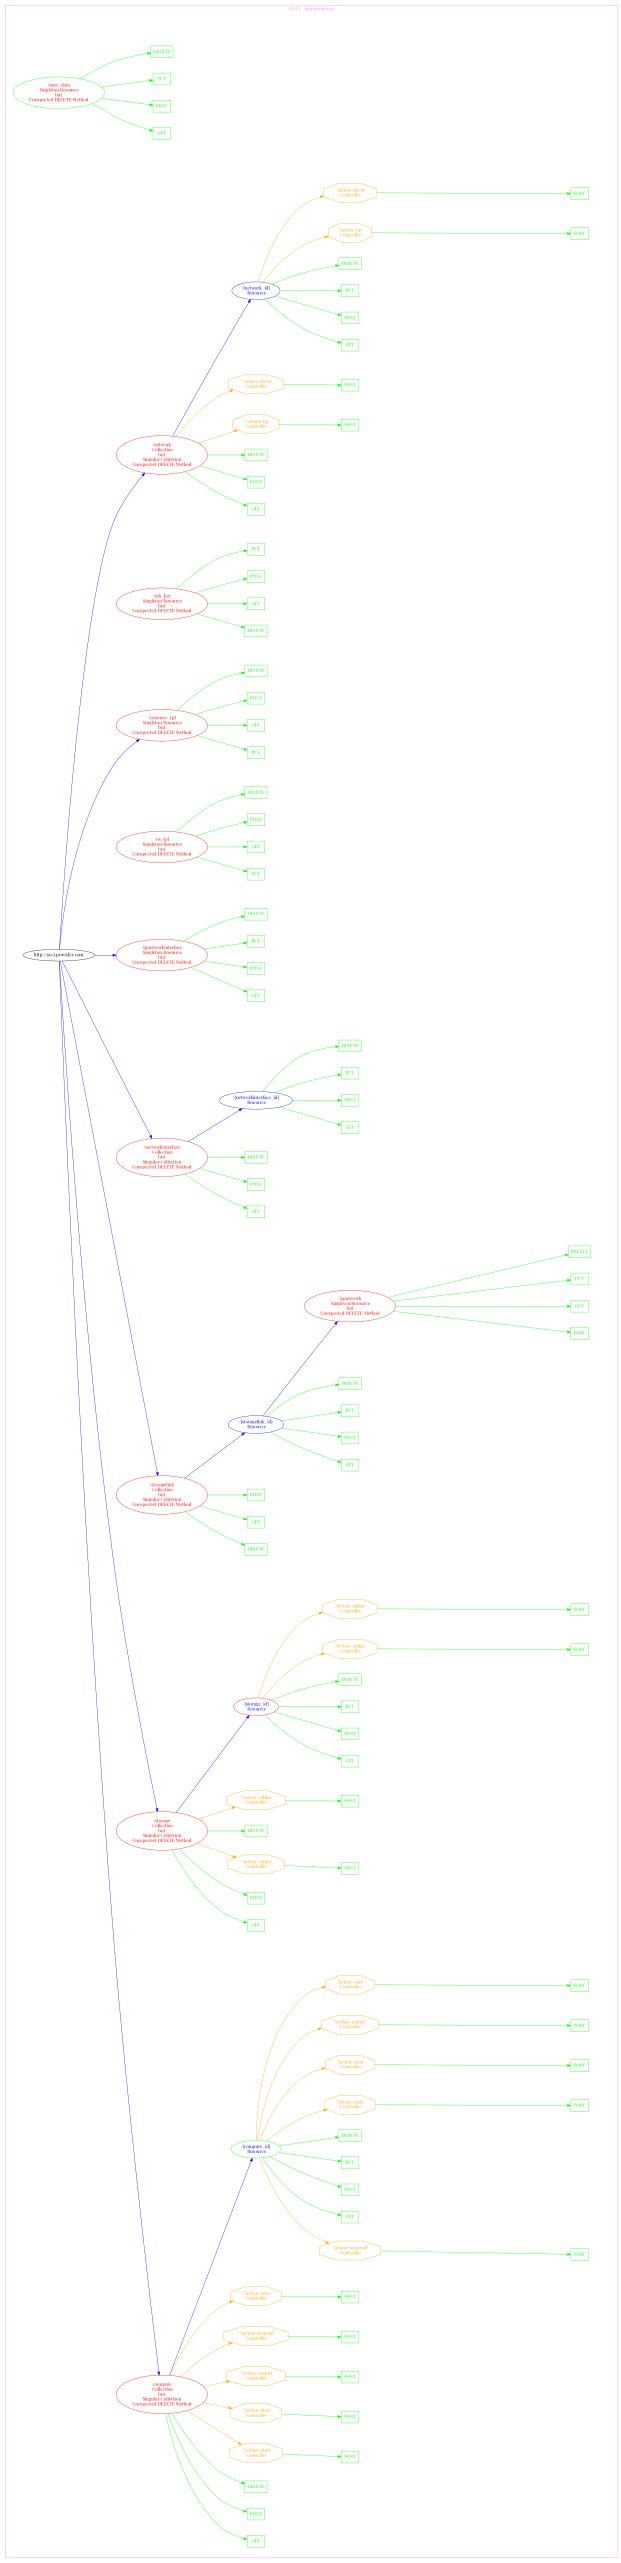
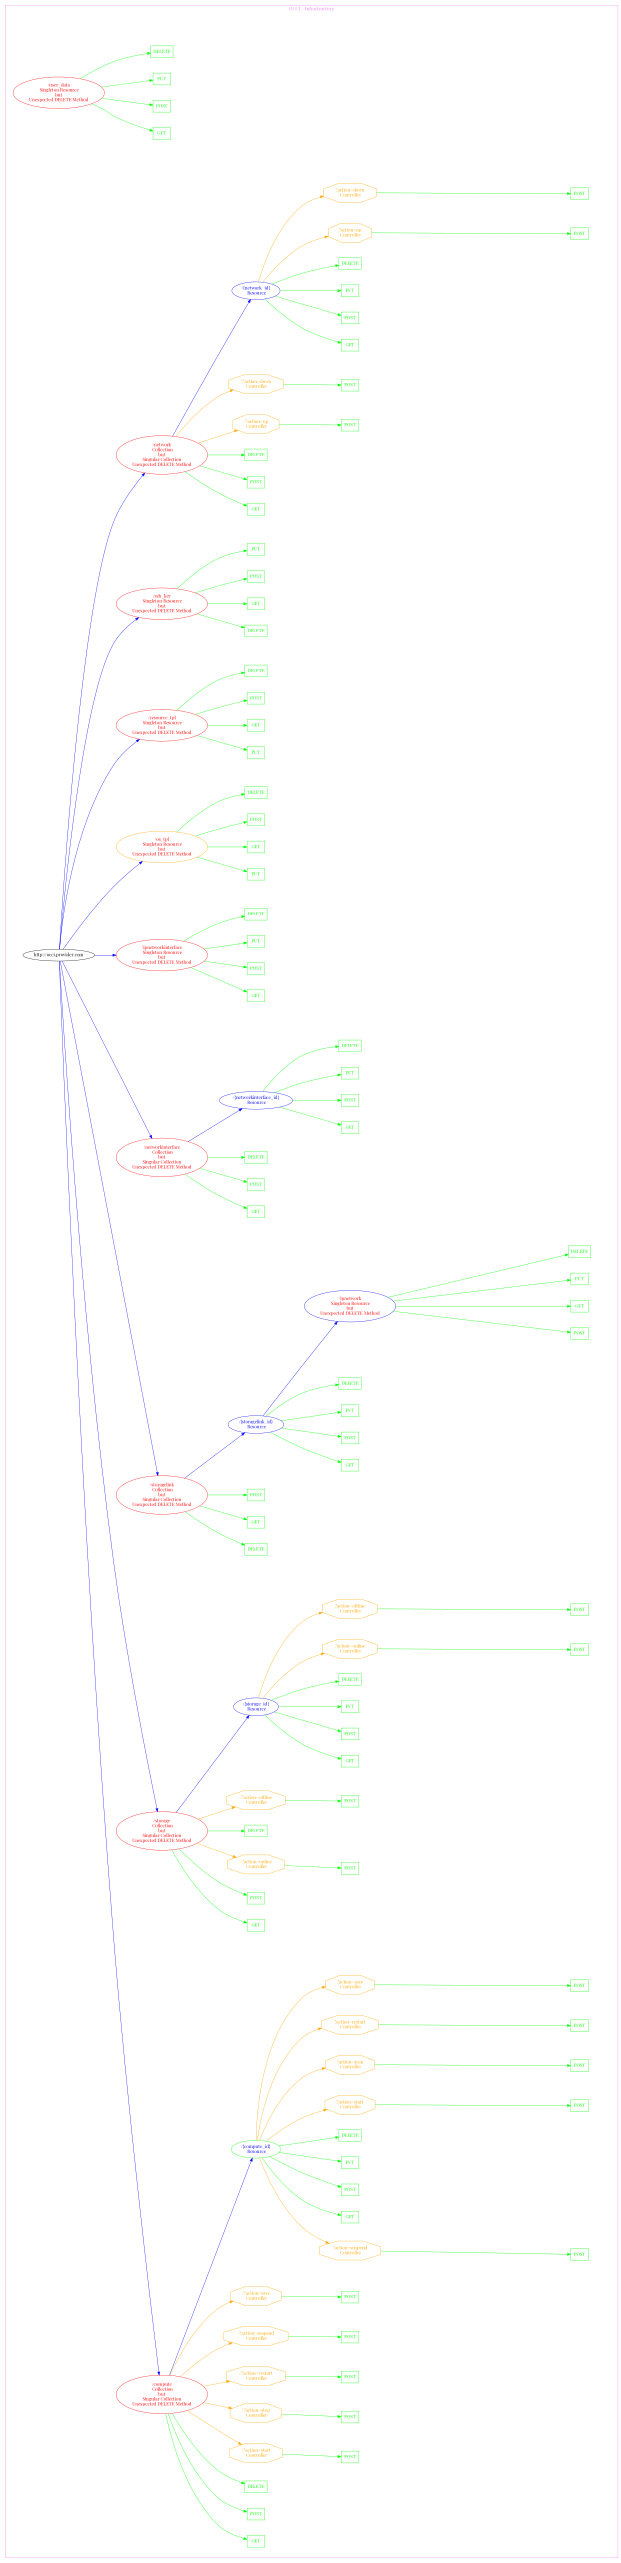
(59, 93) -> (59, 93)
none -> (80, 778)
(162, 847) -> (162, 847)
none -> (98, 903)
(350, 1306) -> (350, 1306)
(256, 1707) -> (256, 1707)
